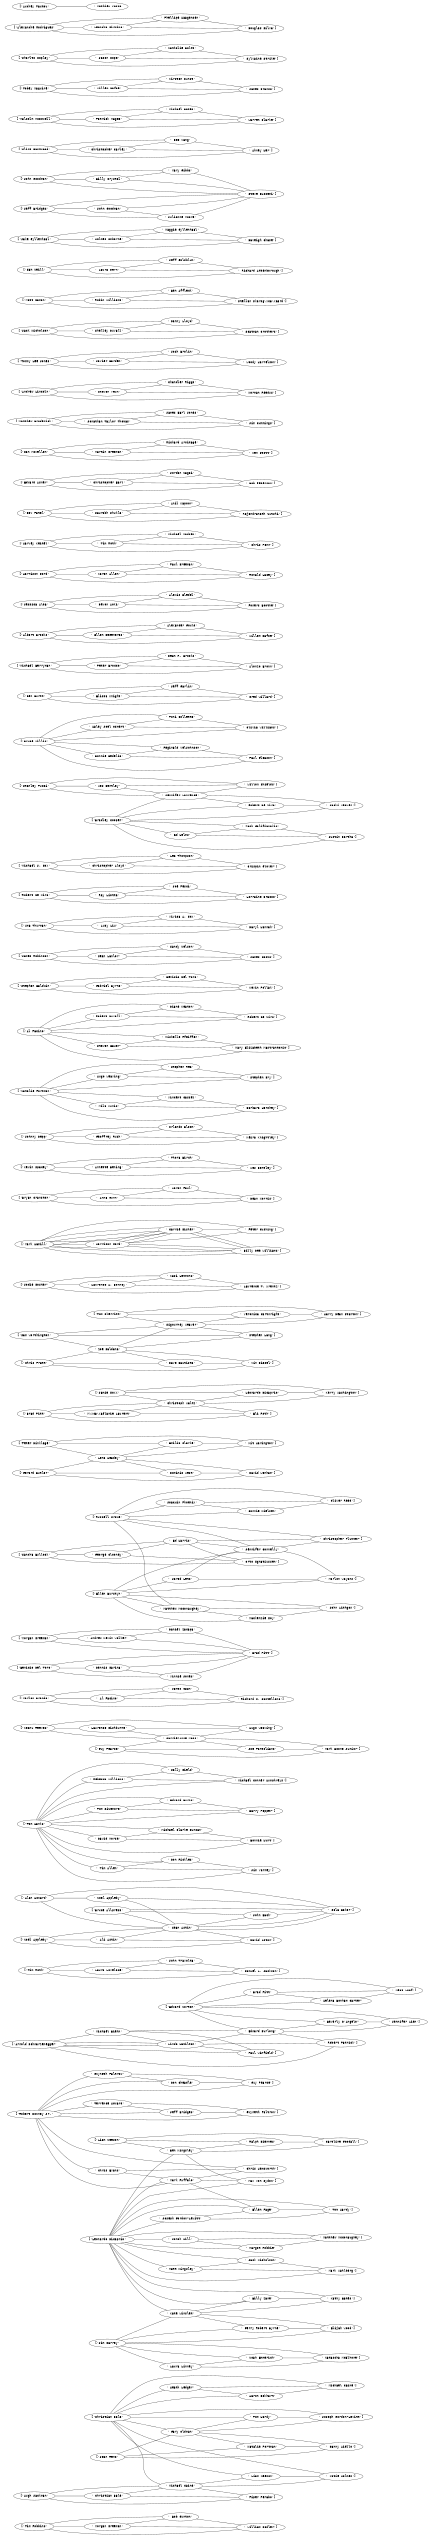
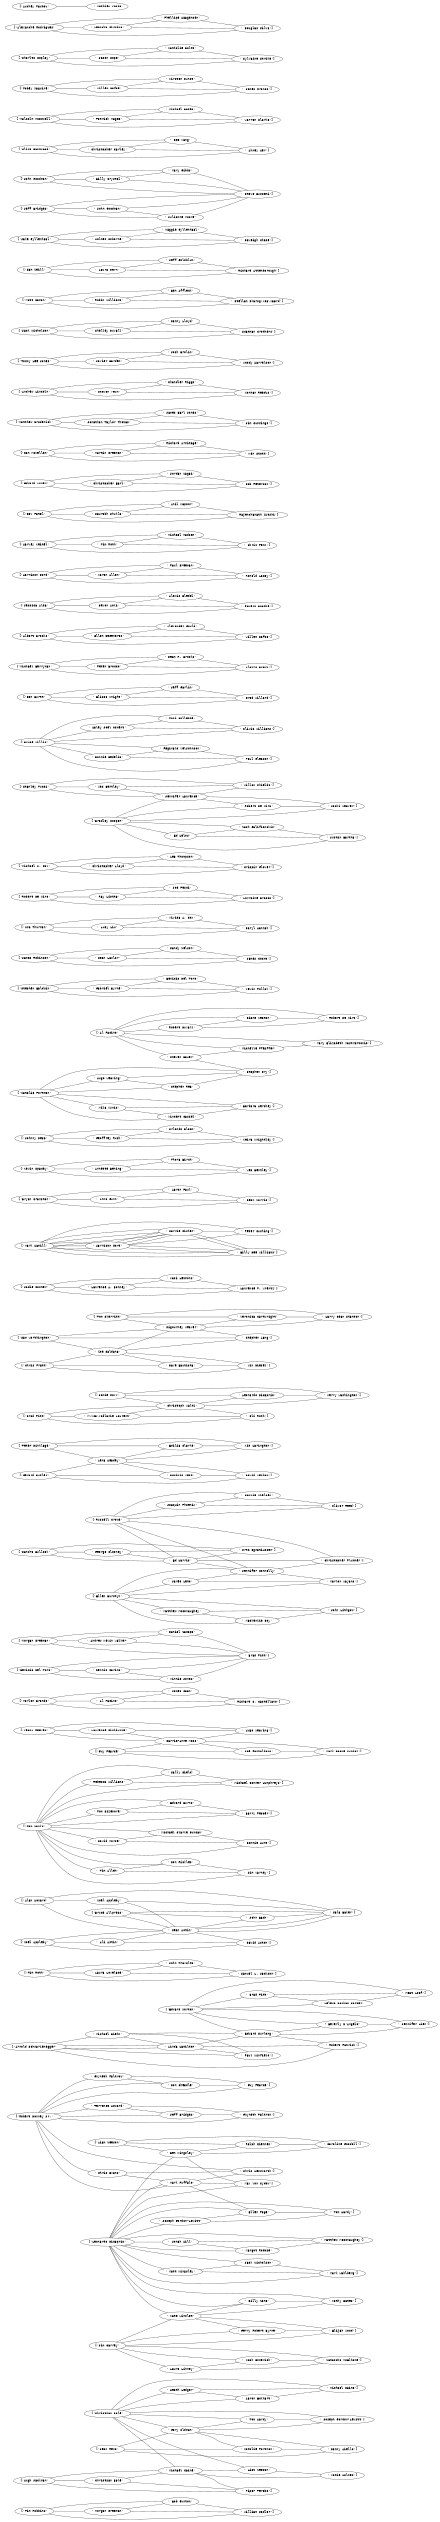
(174, 1047) -> (219, 1065)
(144, 1561) -> (144, 1541)
(217, 2455) -> none
